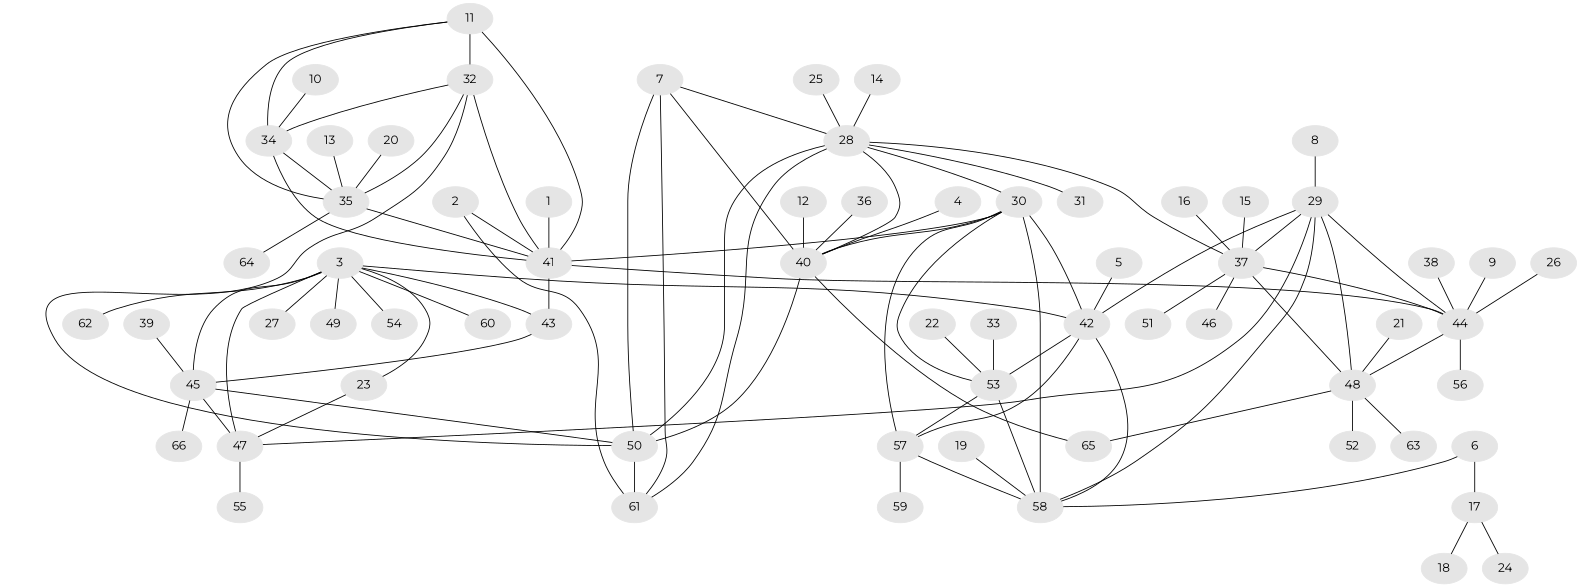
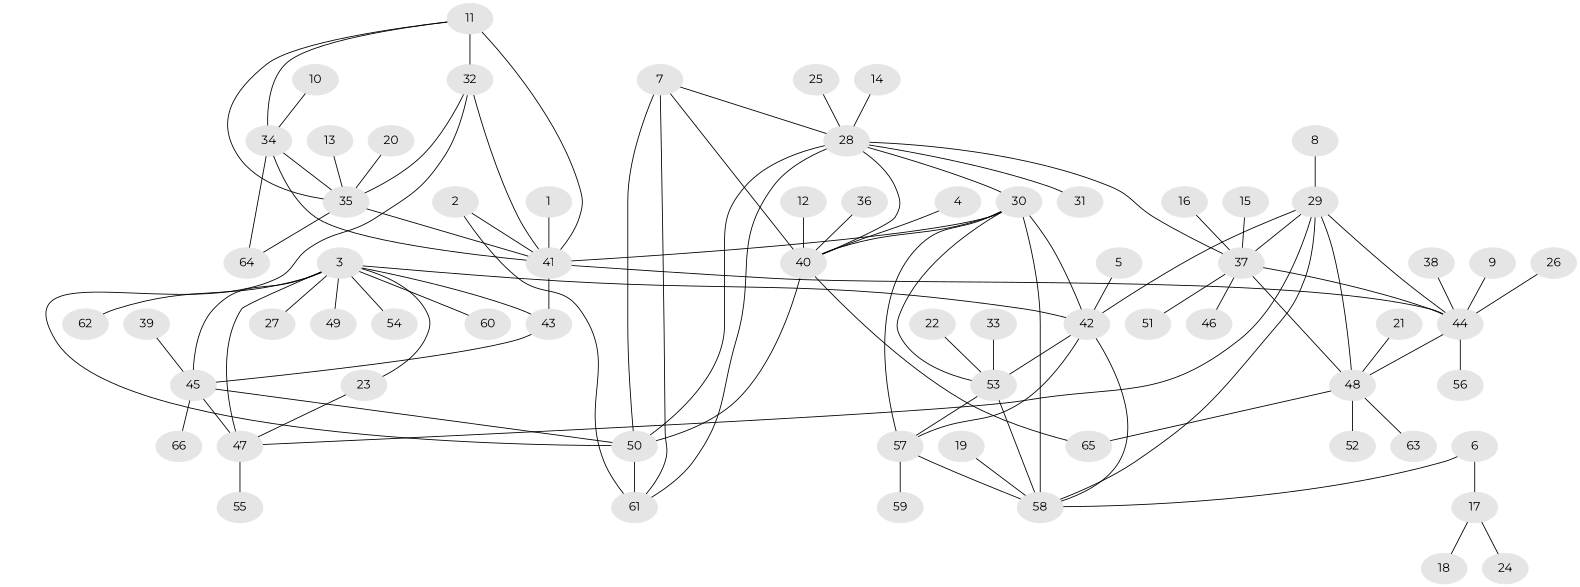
(367, 105) -> (258, 202)
